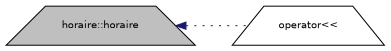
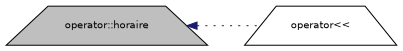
(101, 26) -> (107, 26)
